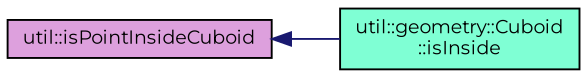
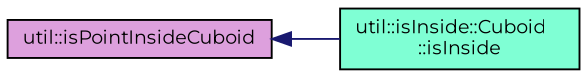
(460, 39) -> (460, 39)
